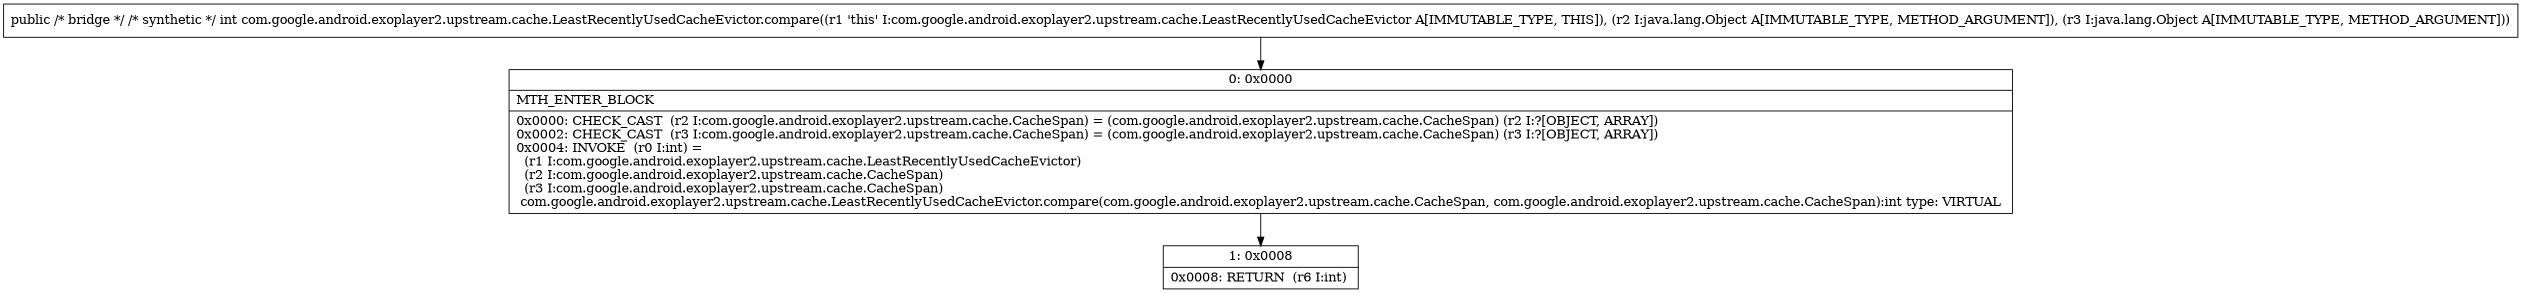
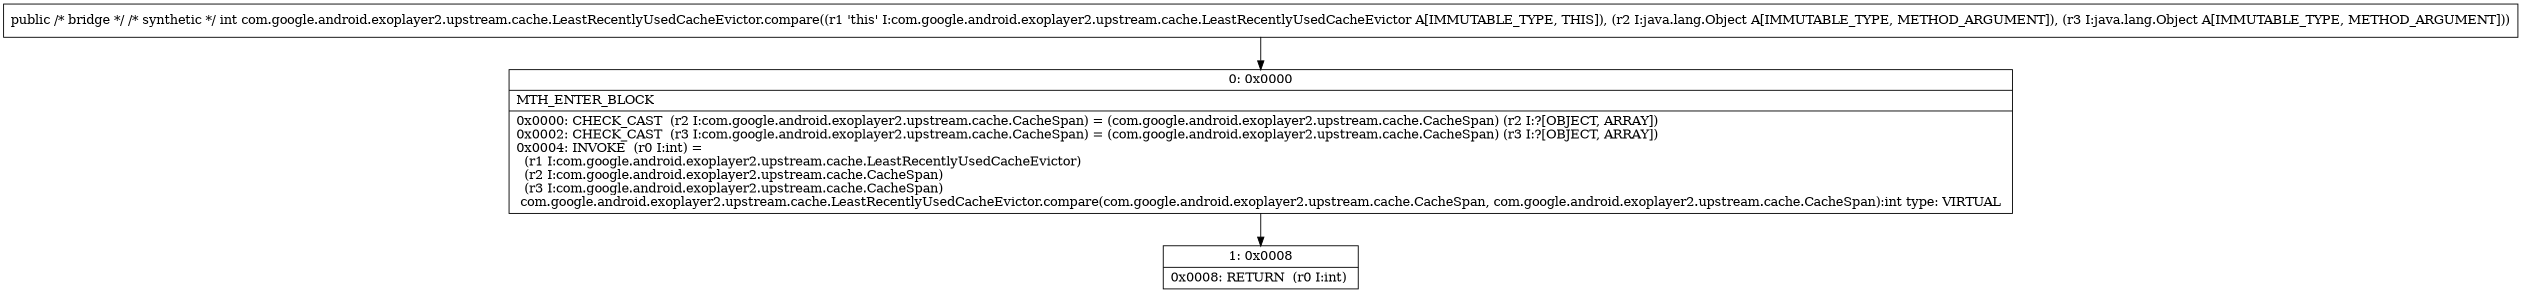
(1261, 278) -> (1261, 278)
